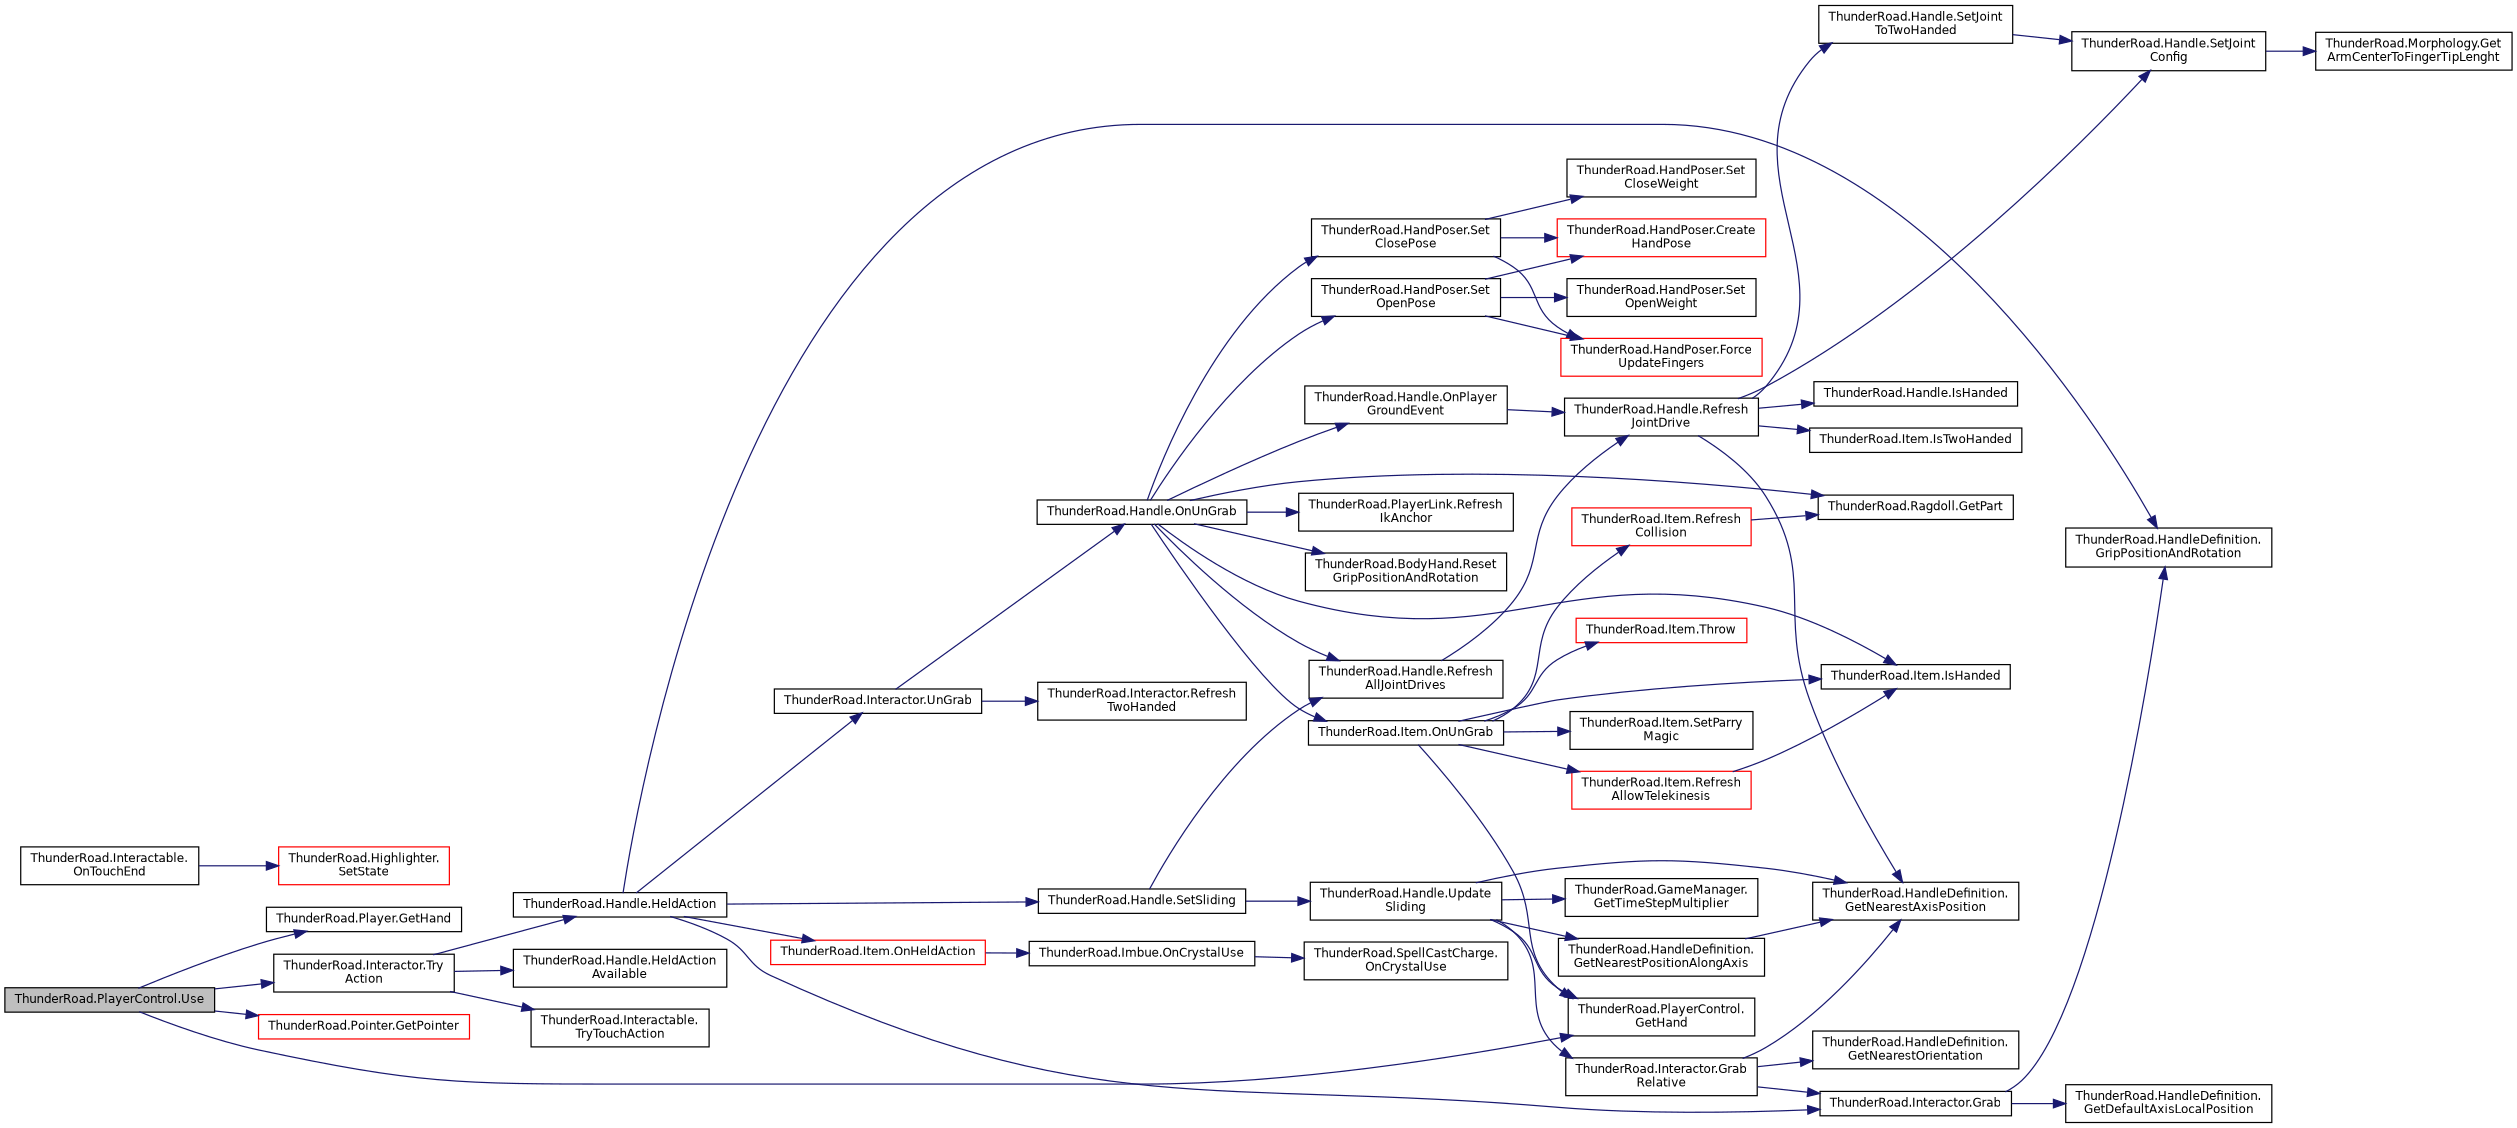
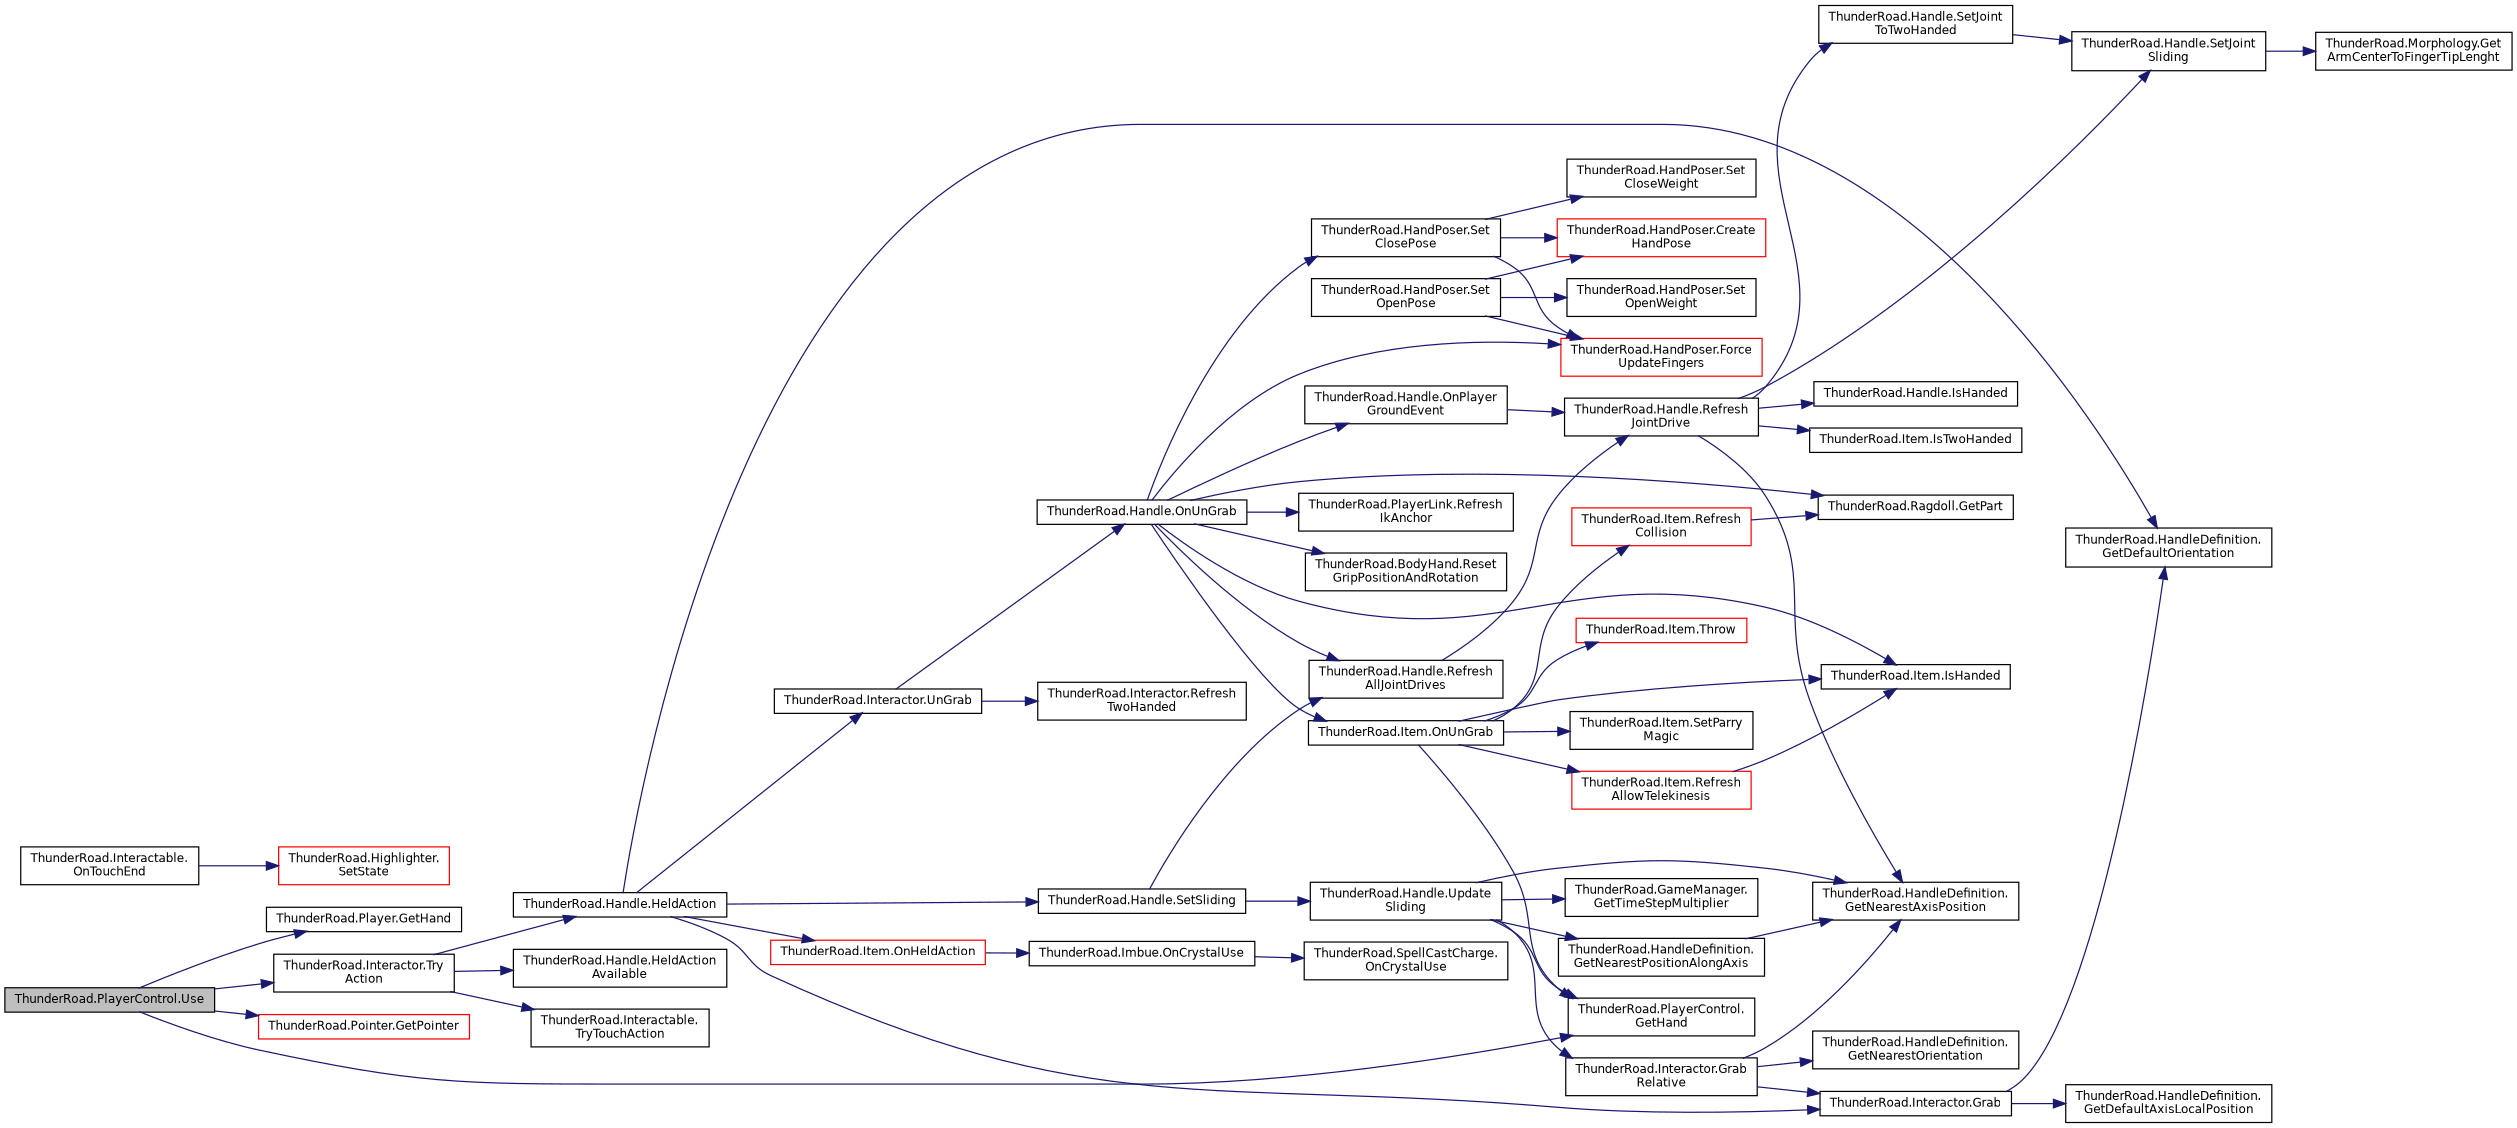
(2169, 51) -> (2169, 51)
(1226, 400) -> (1326, 365)
(2169, 548) -> (2169, 548)
